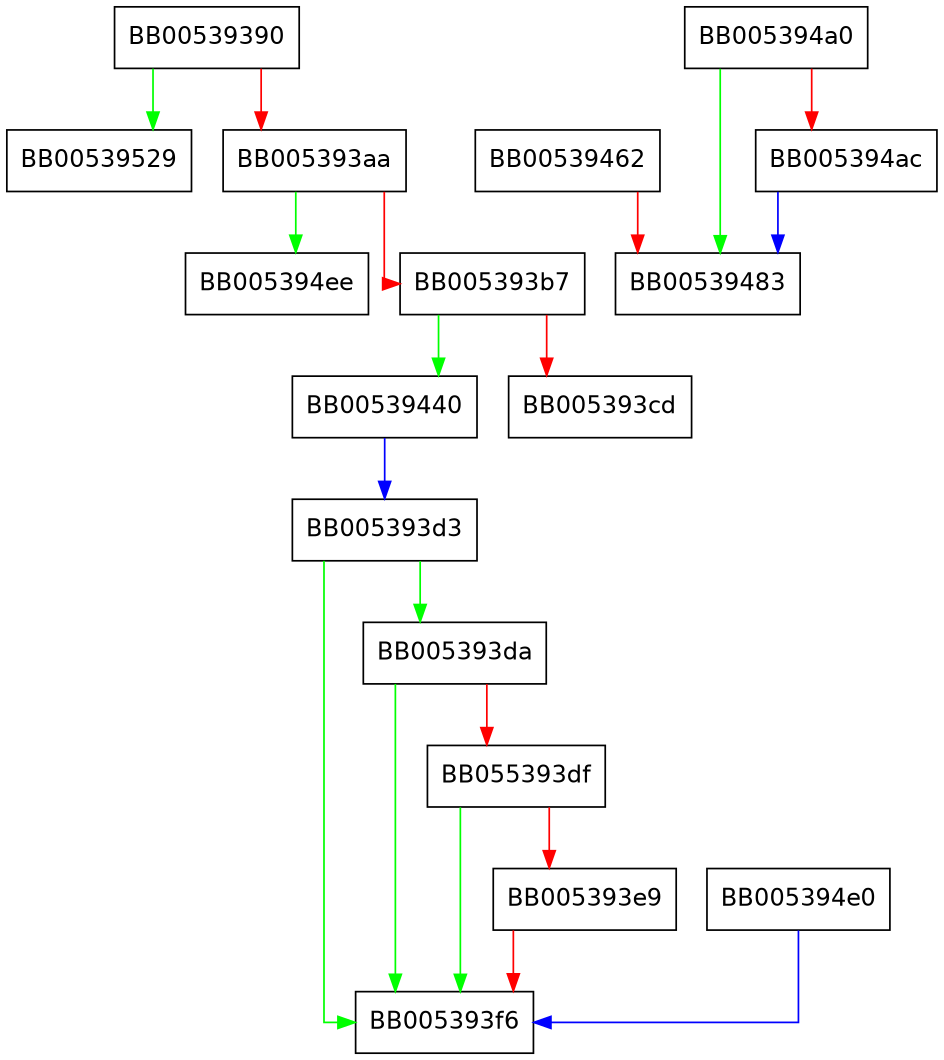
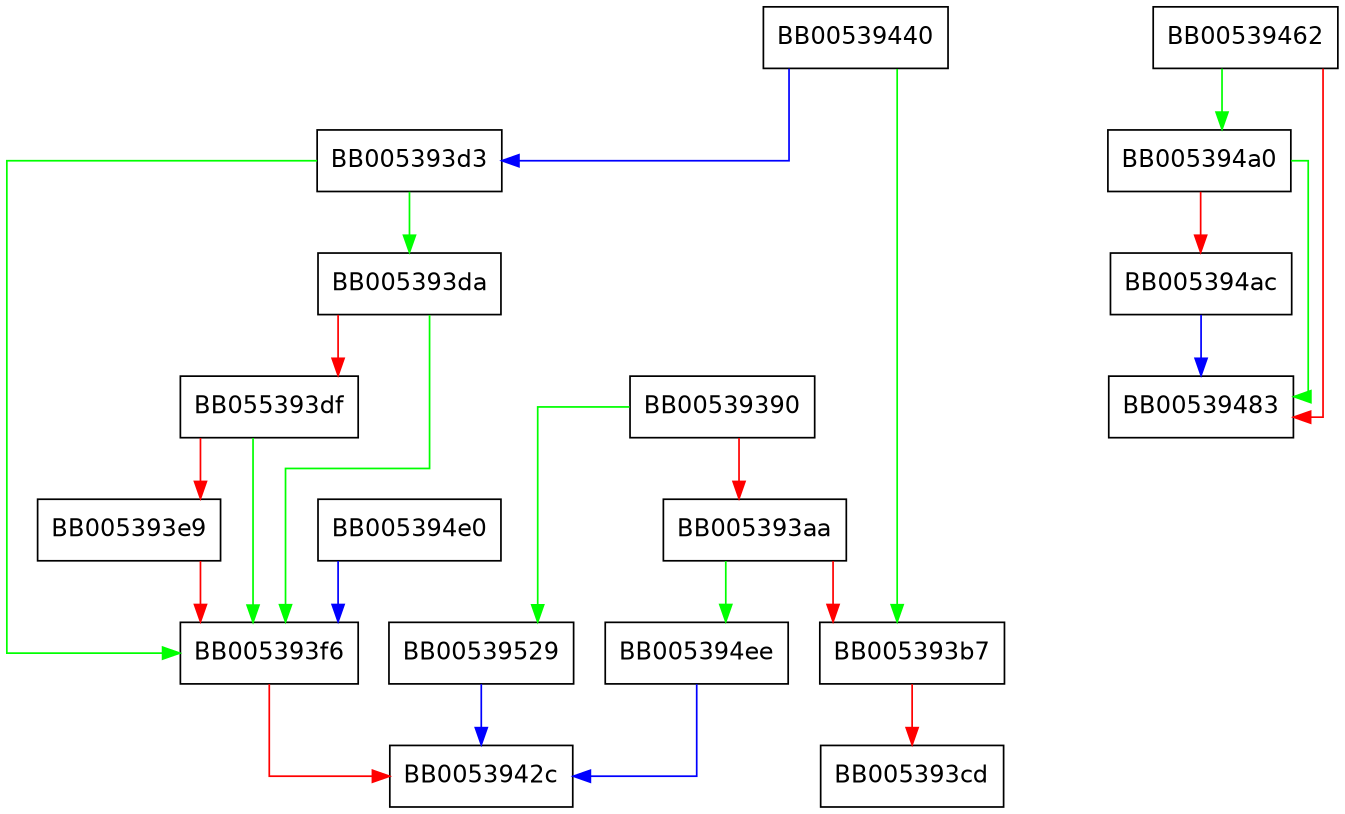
none -> (1222, 90)
(439, 337) -> (897, 337)
none -> (481, 776)
